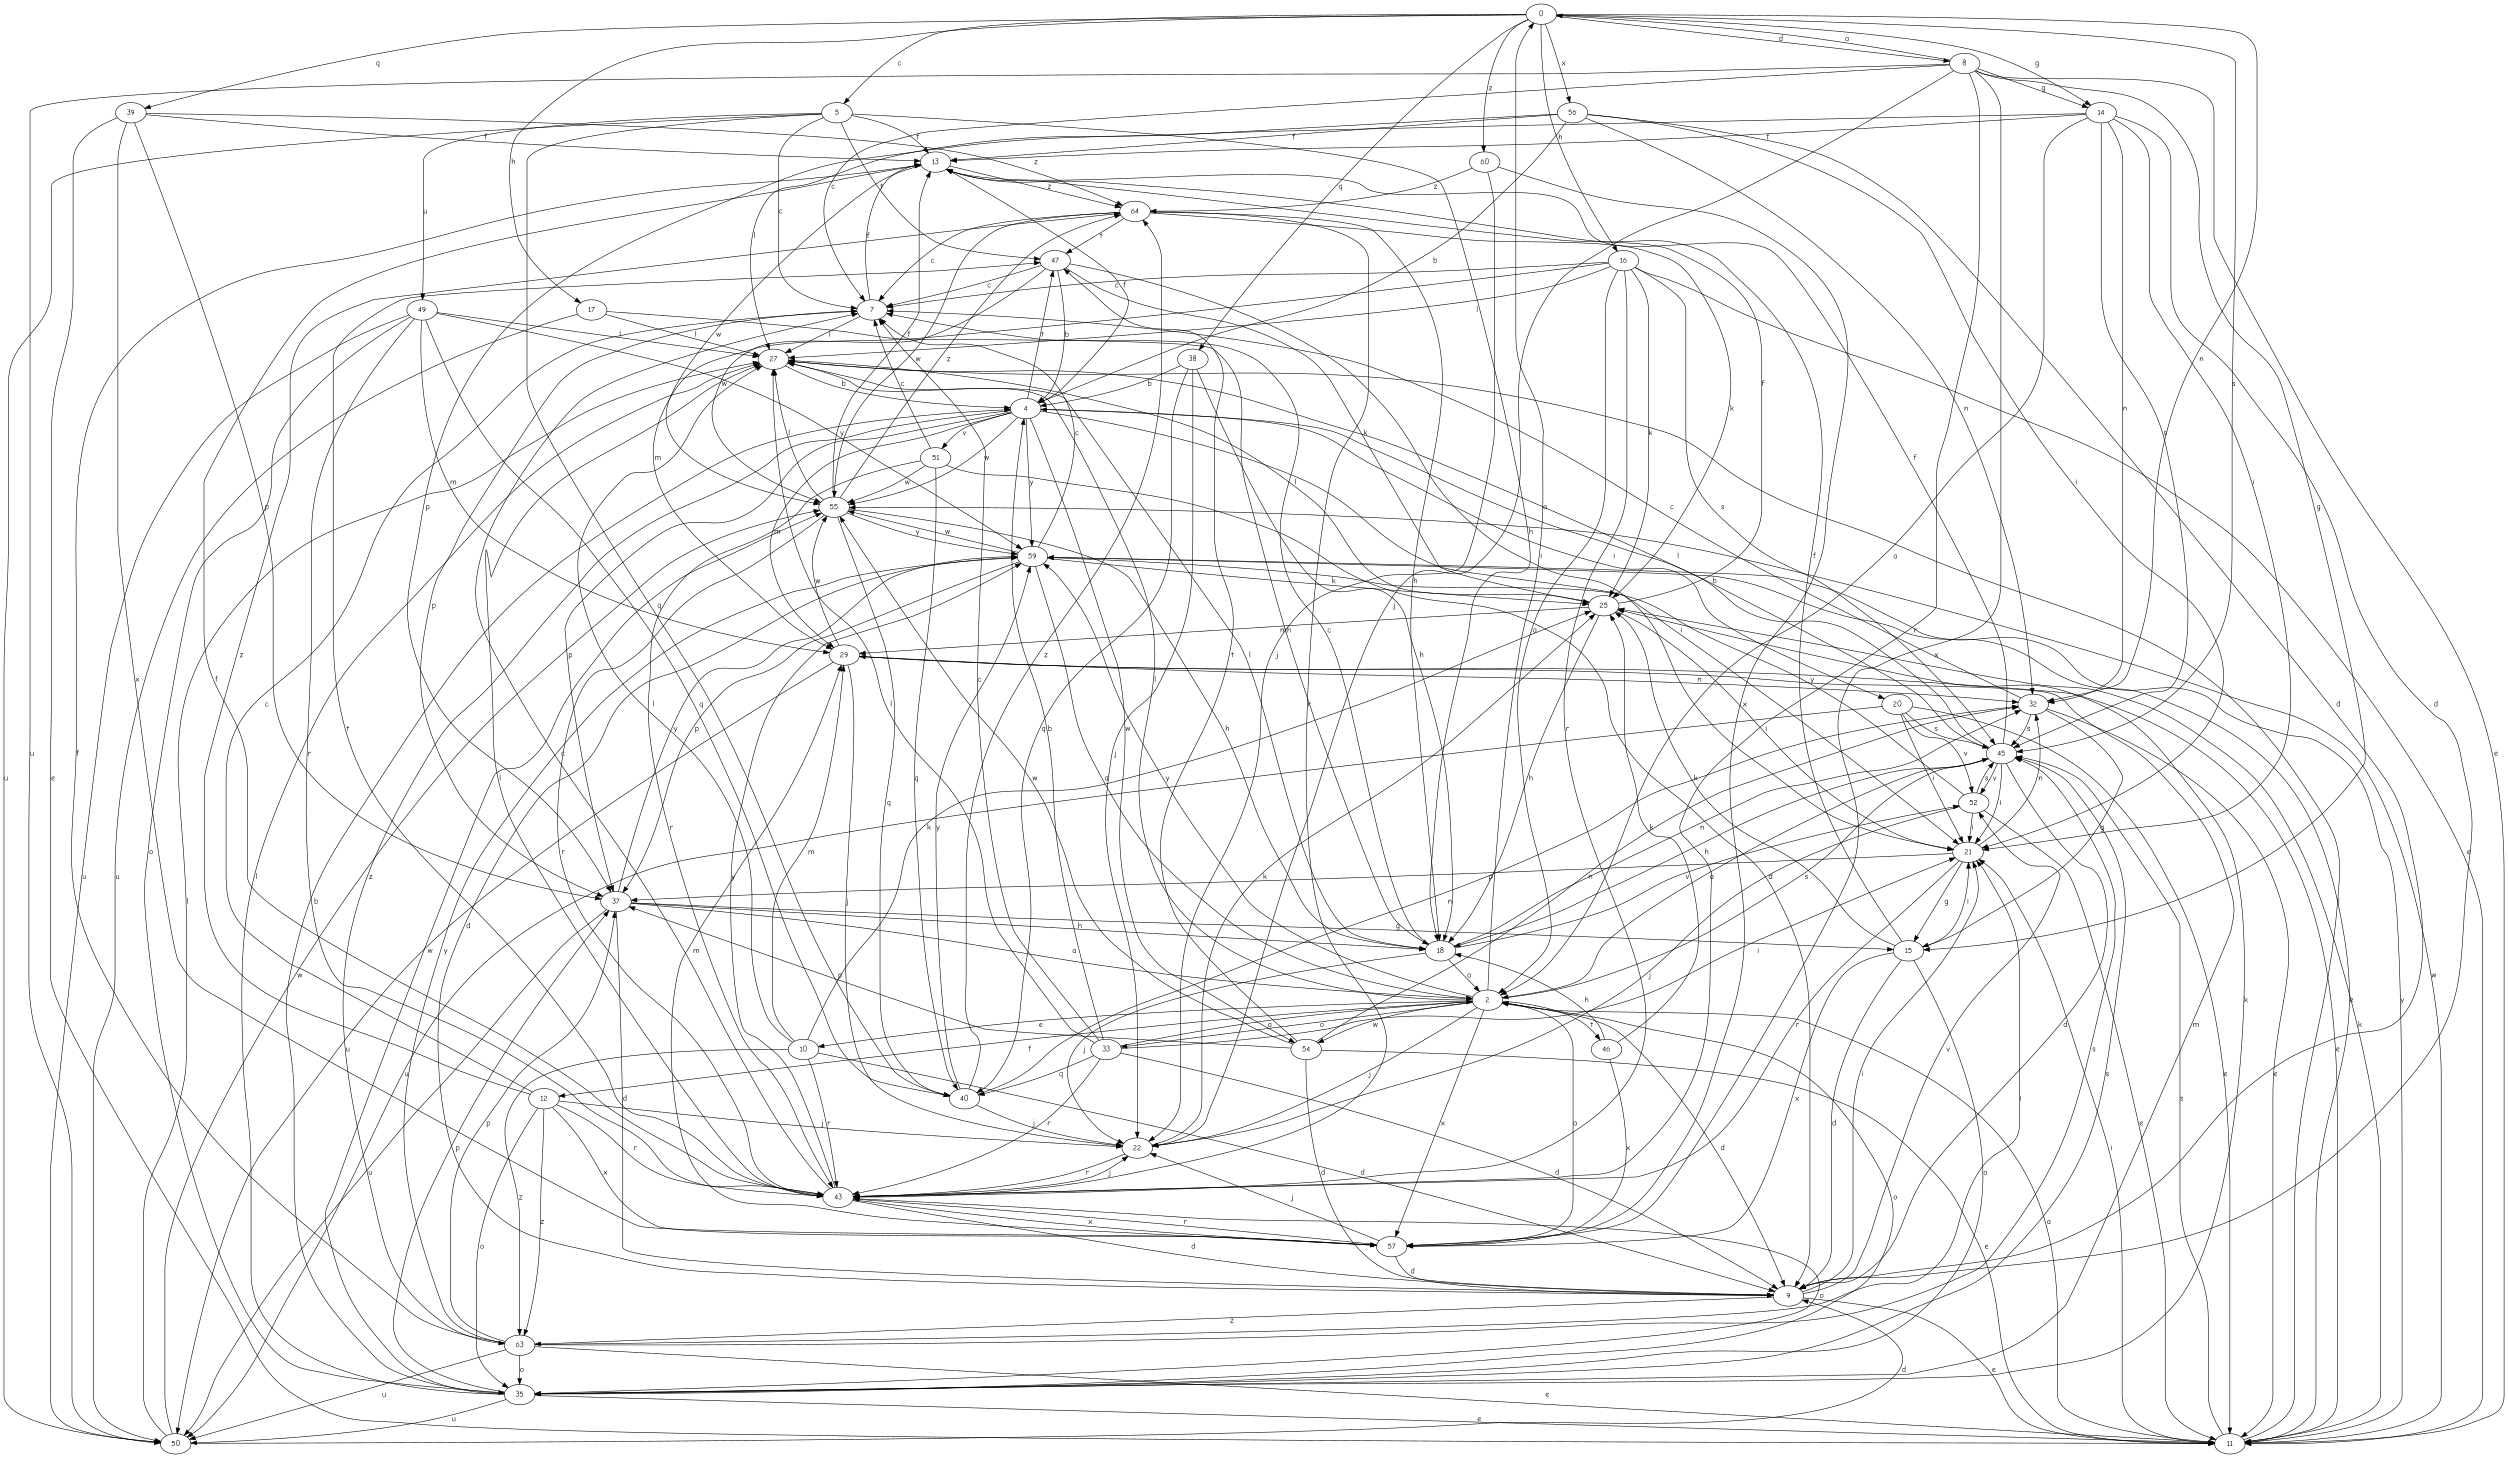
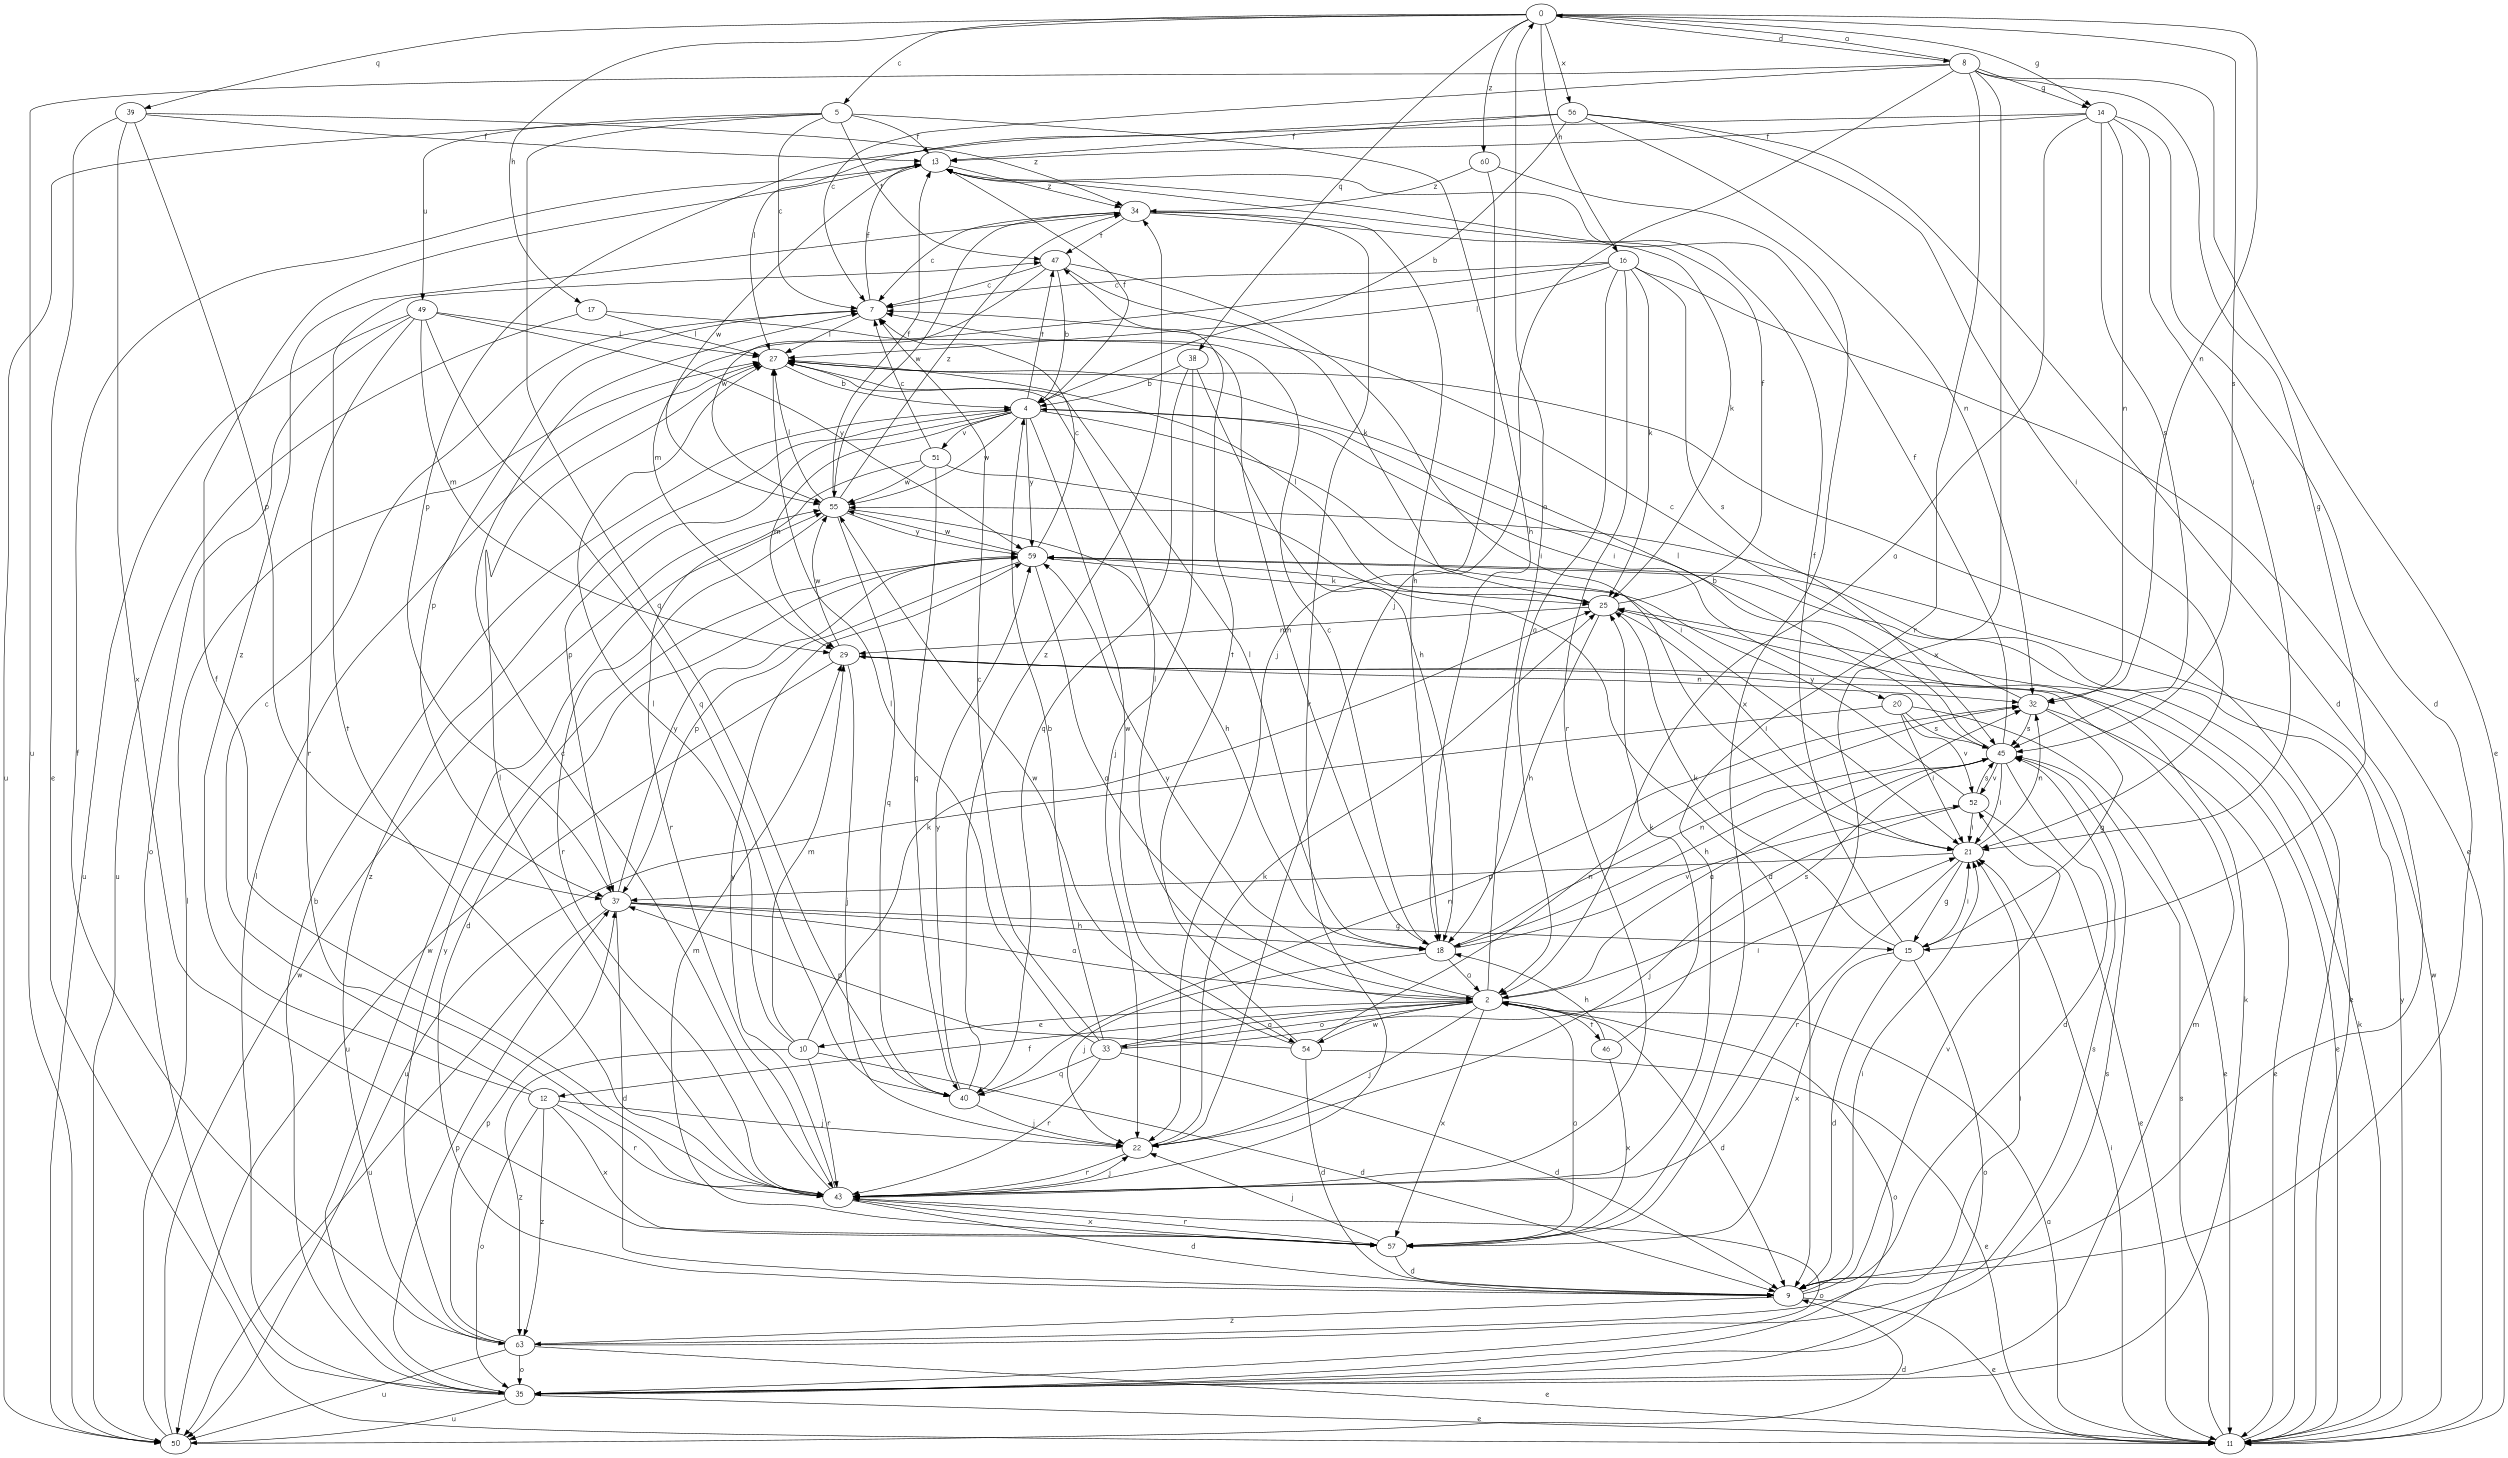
(1135, 211) -> (1135, 211)
